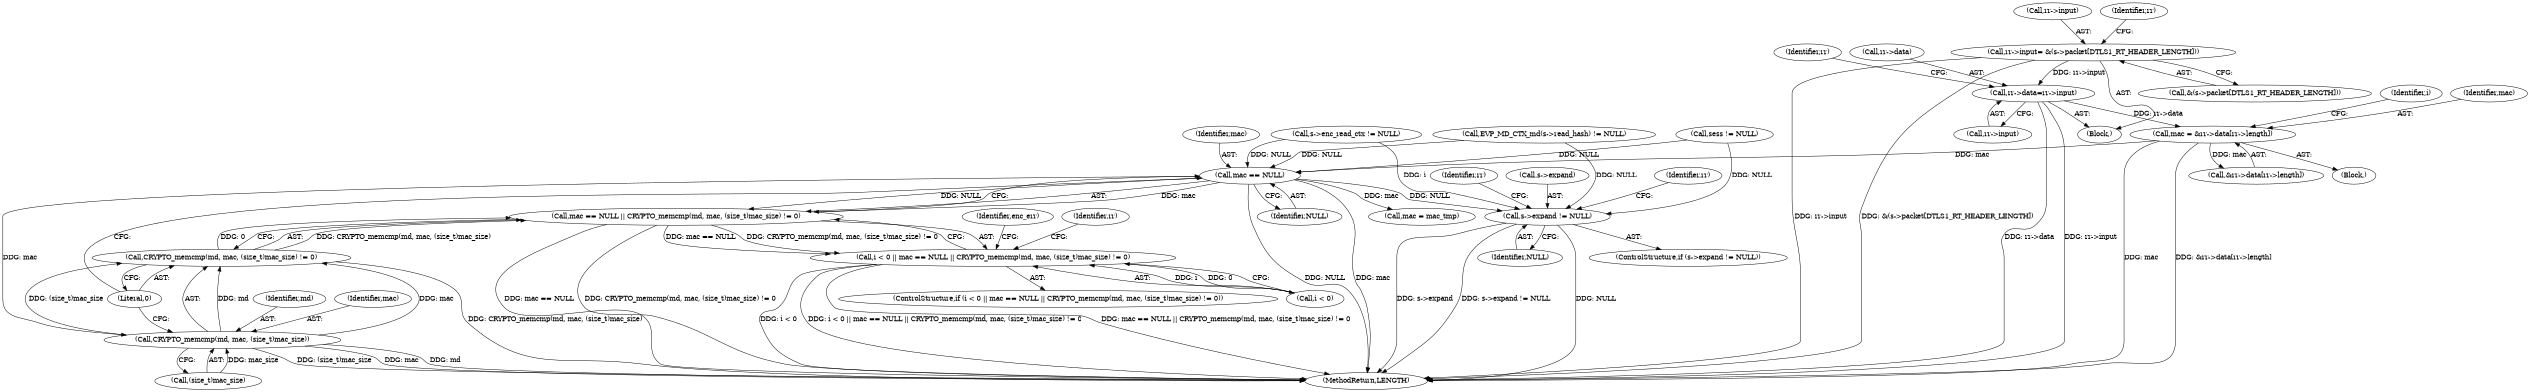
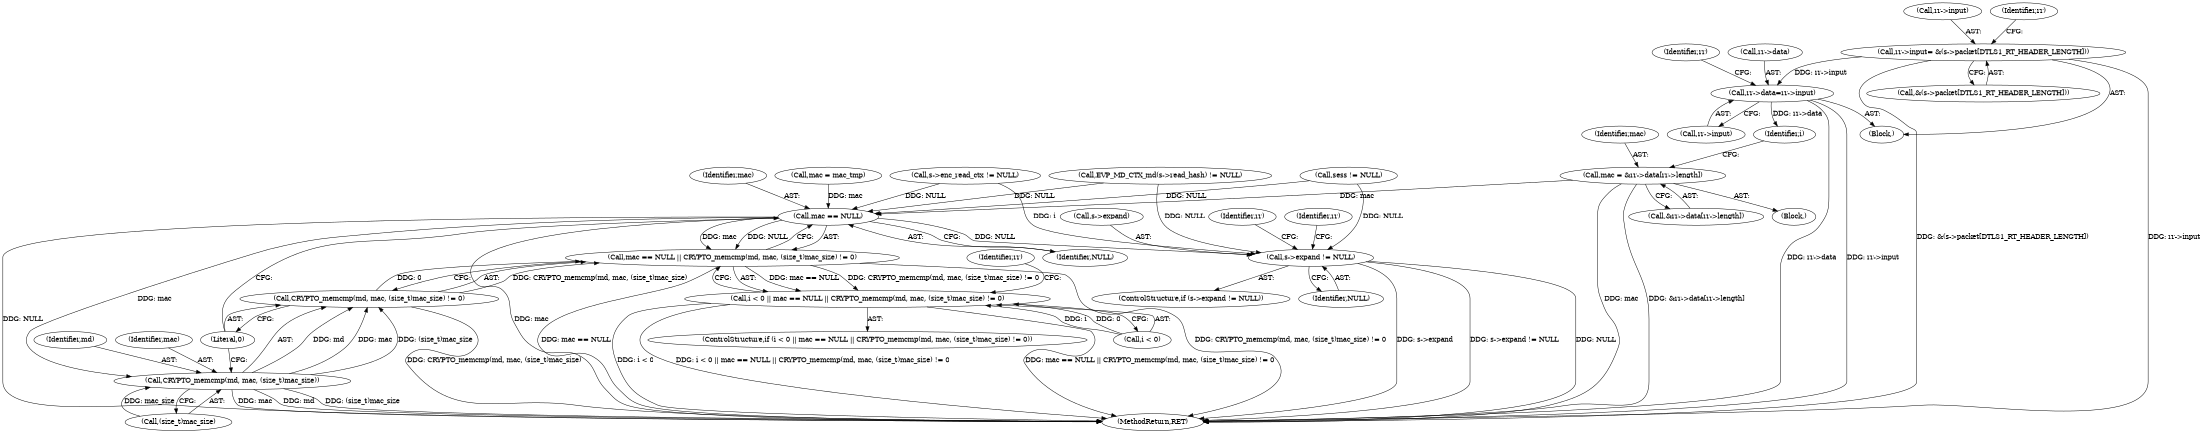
(2120, 113) -> (1772, 112)
(2230, 155) -> (1665, 196)
(1343, 189) -> (828, 194)
(1008, 217) -> none
(1366, 381) -> (1153, 422)
